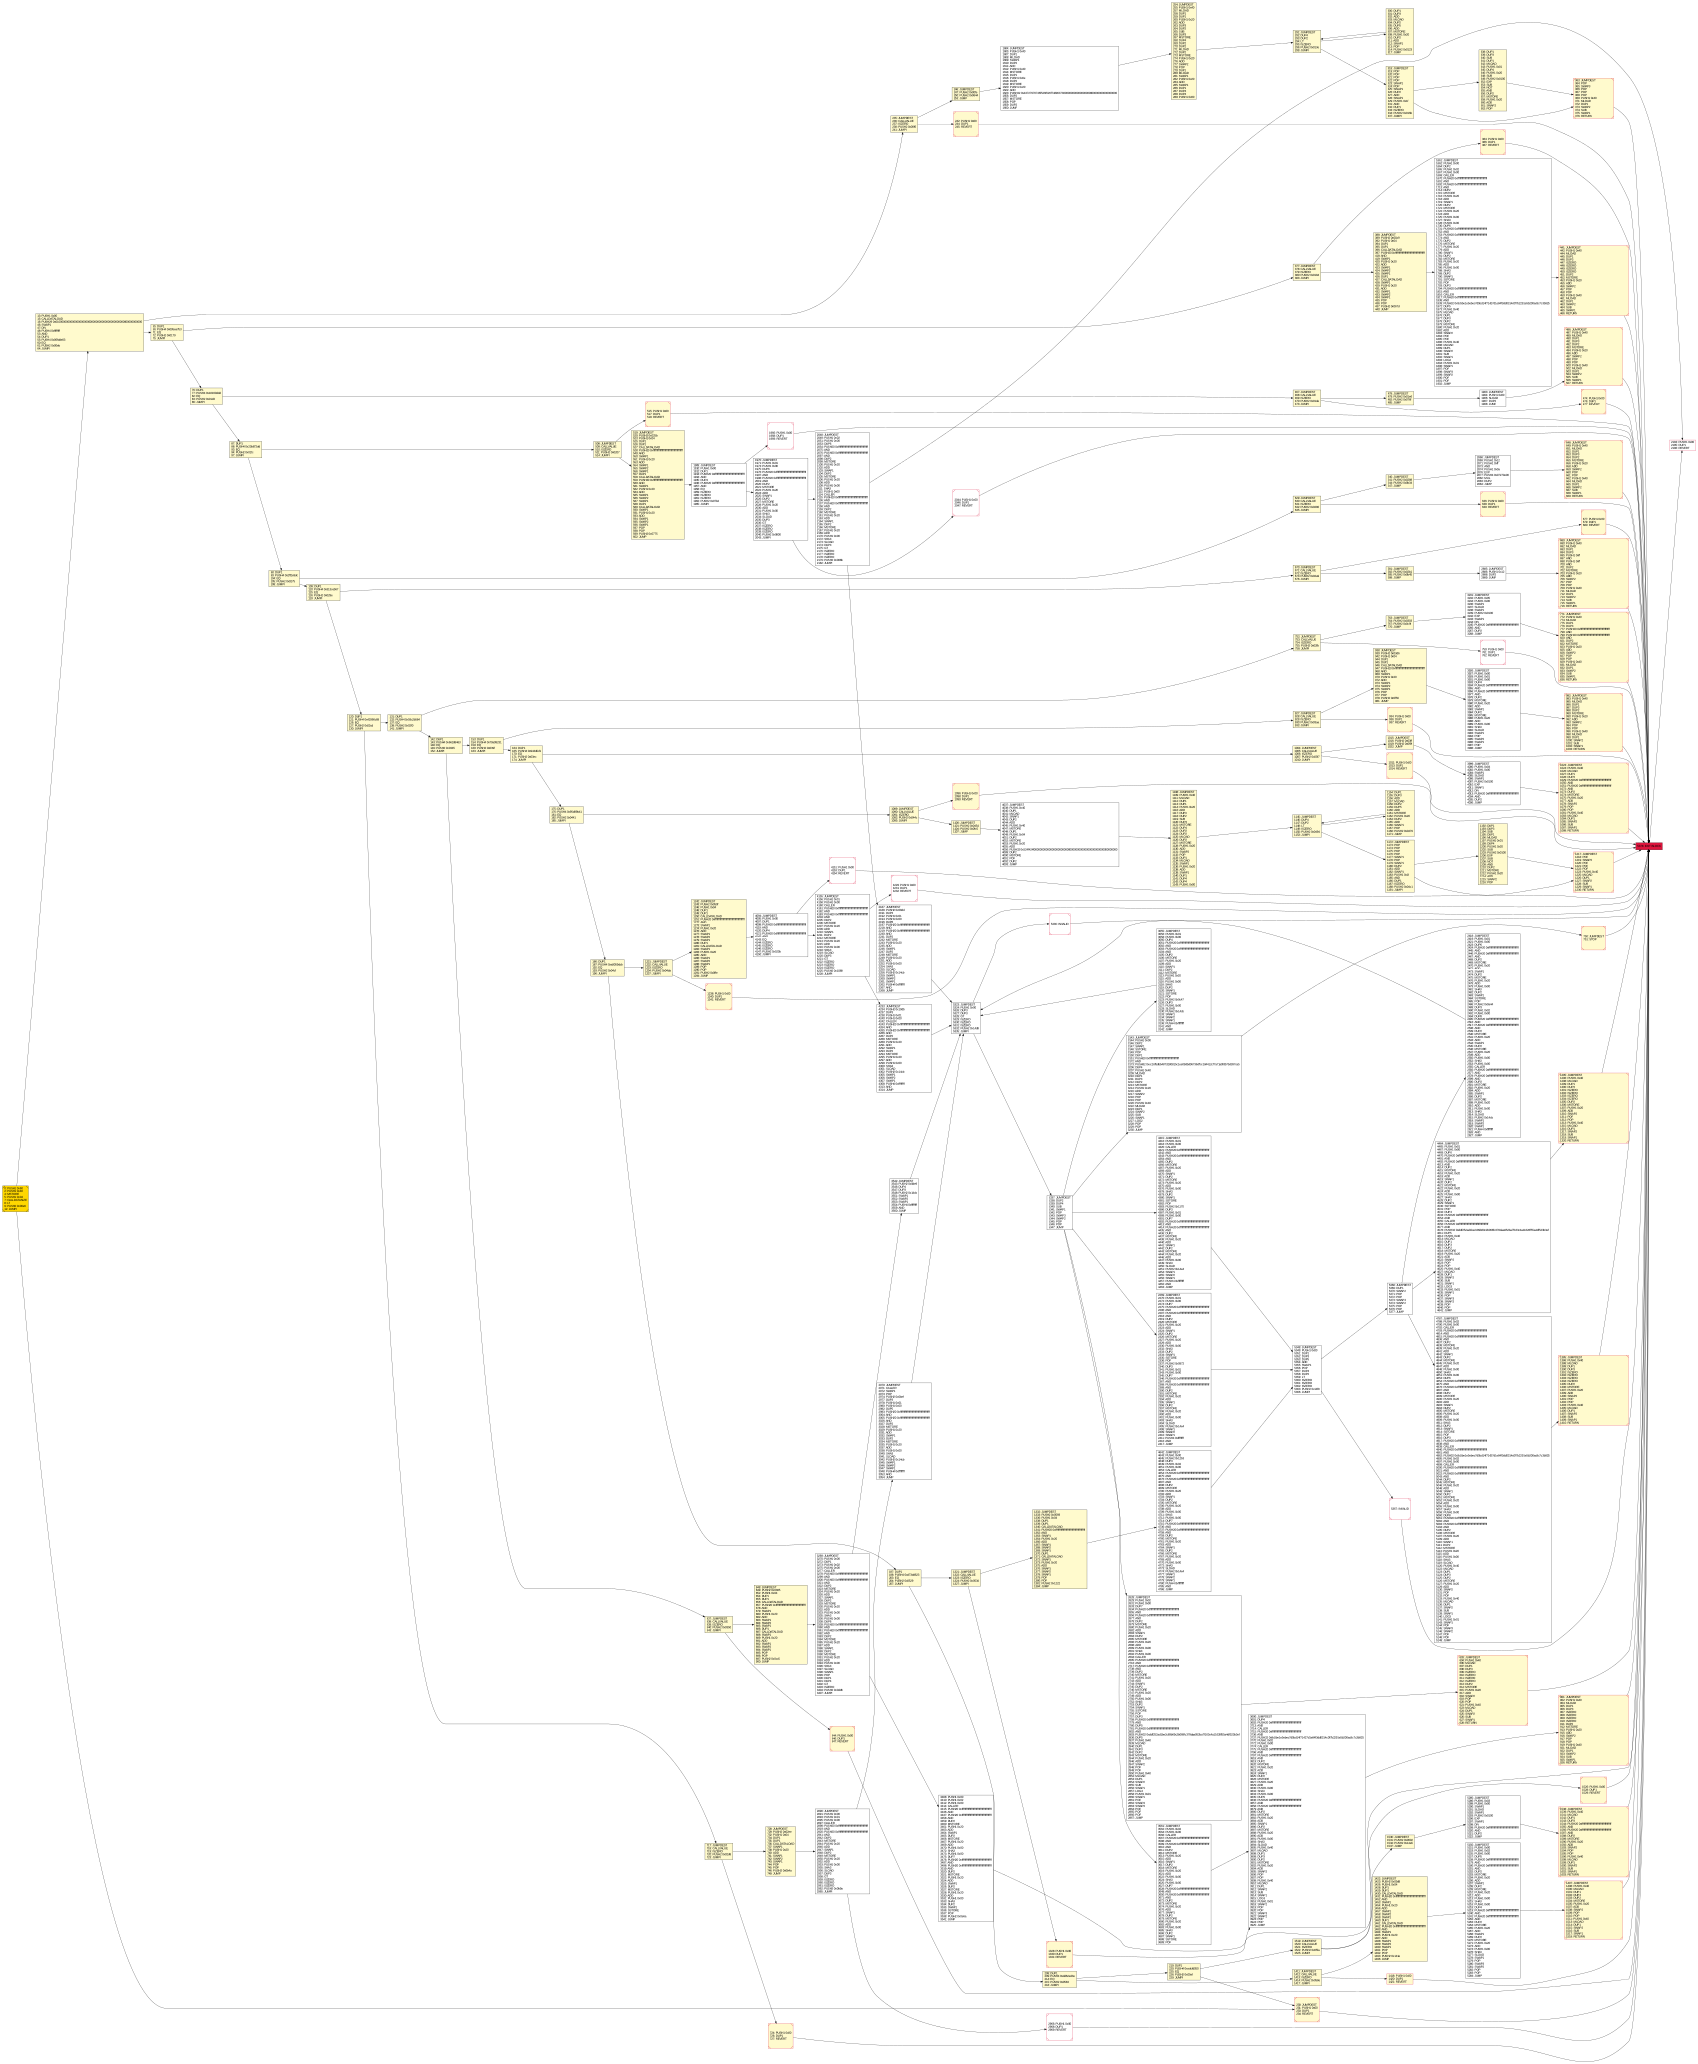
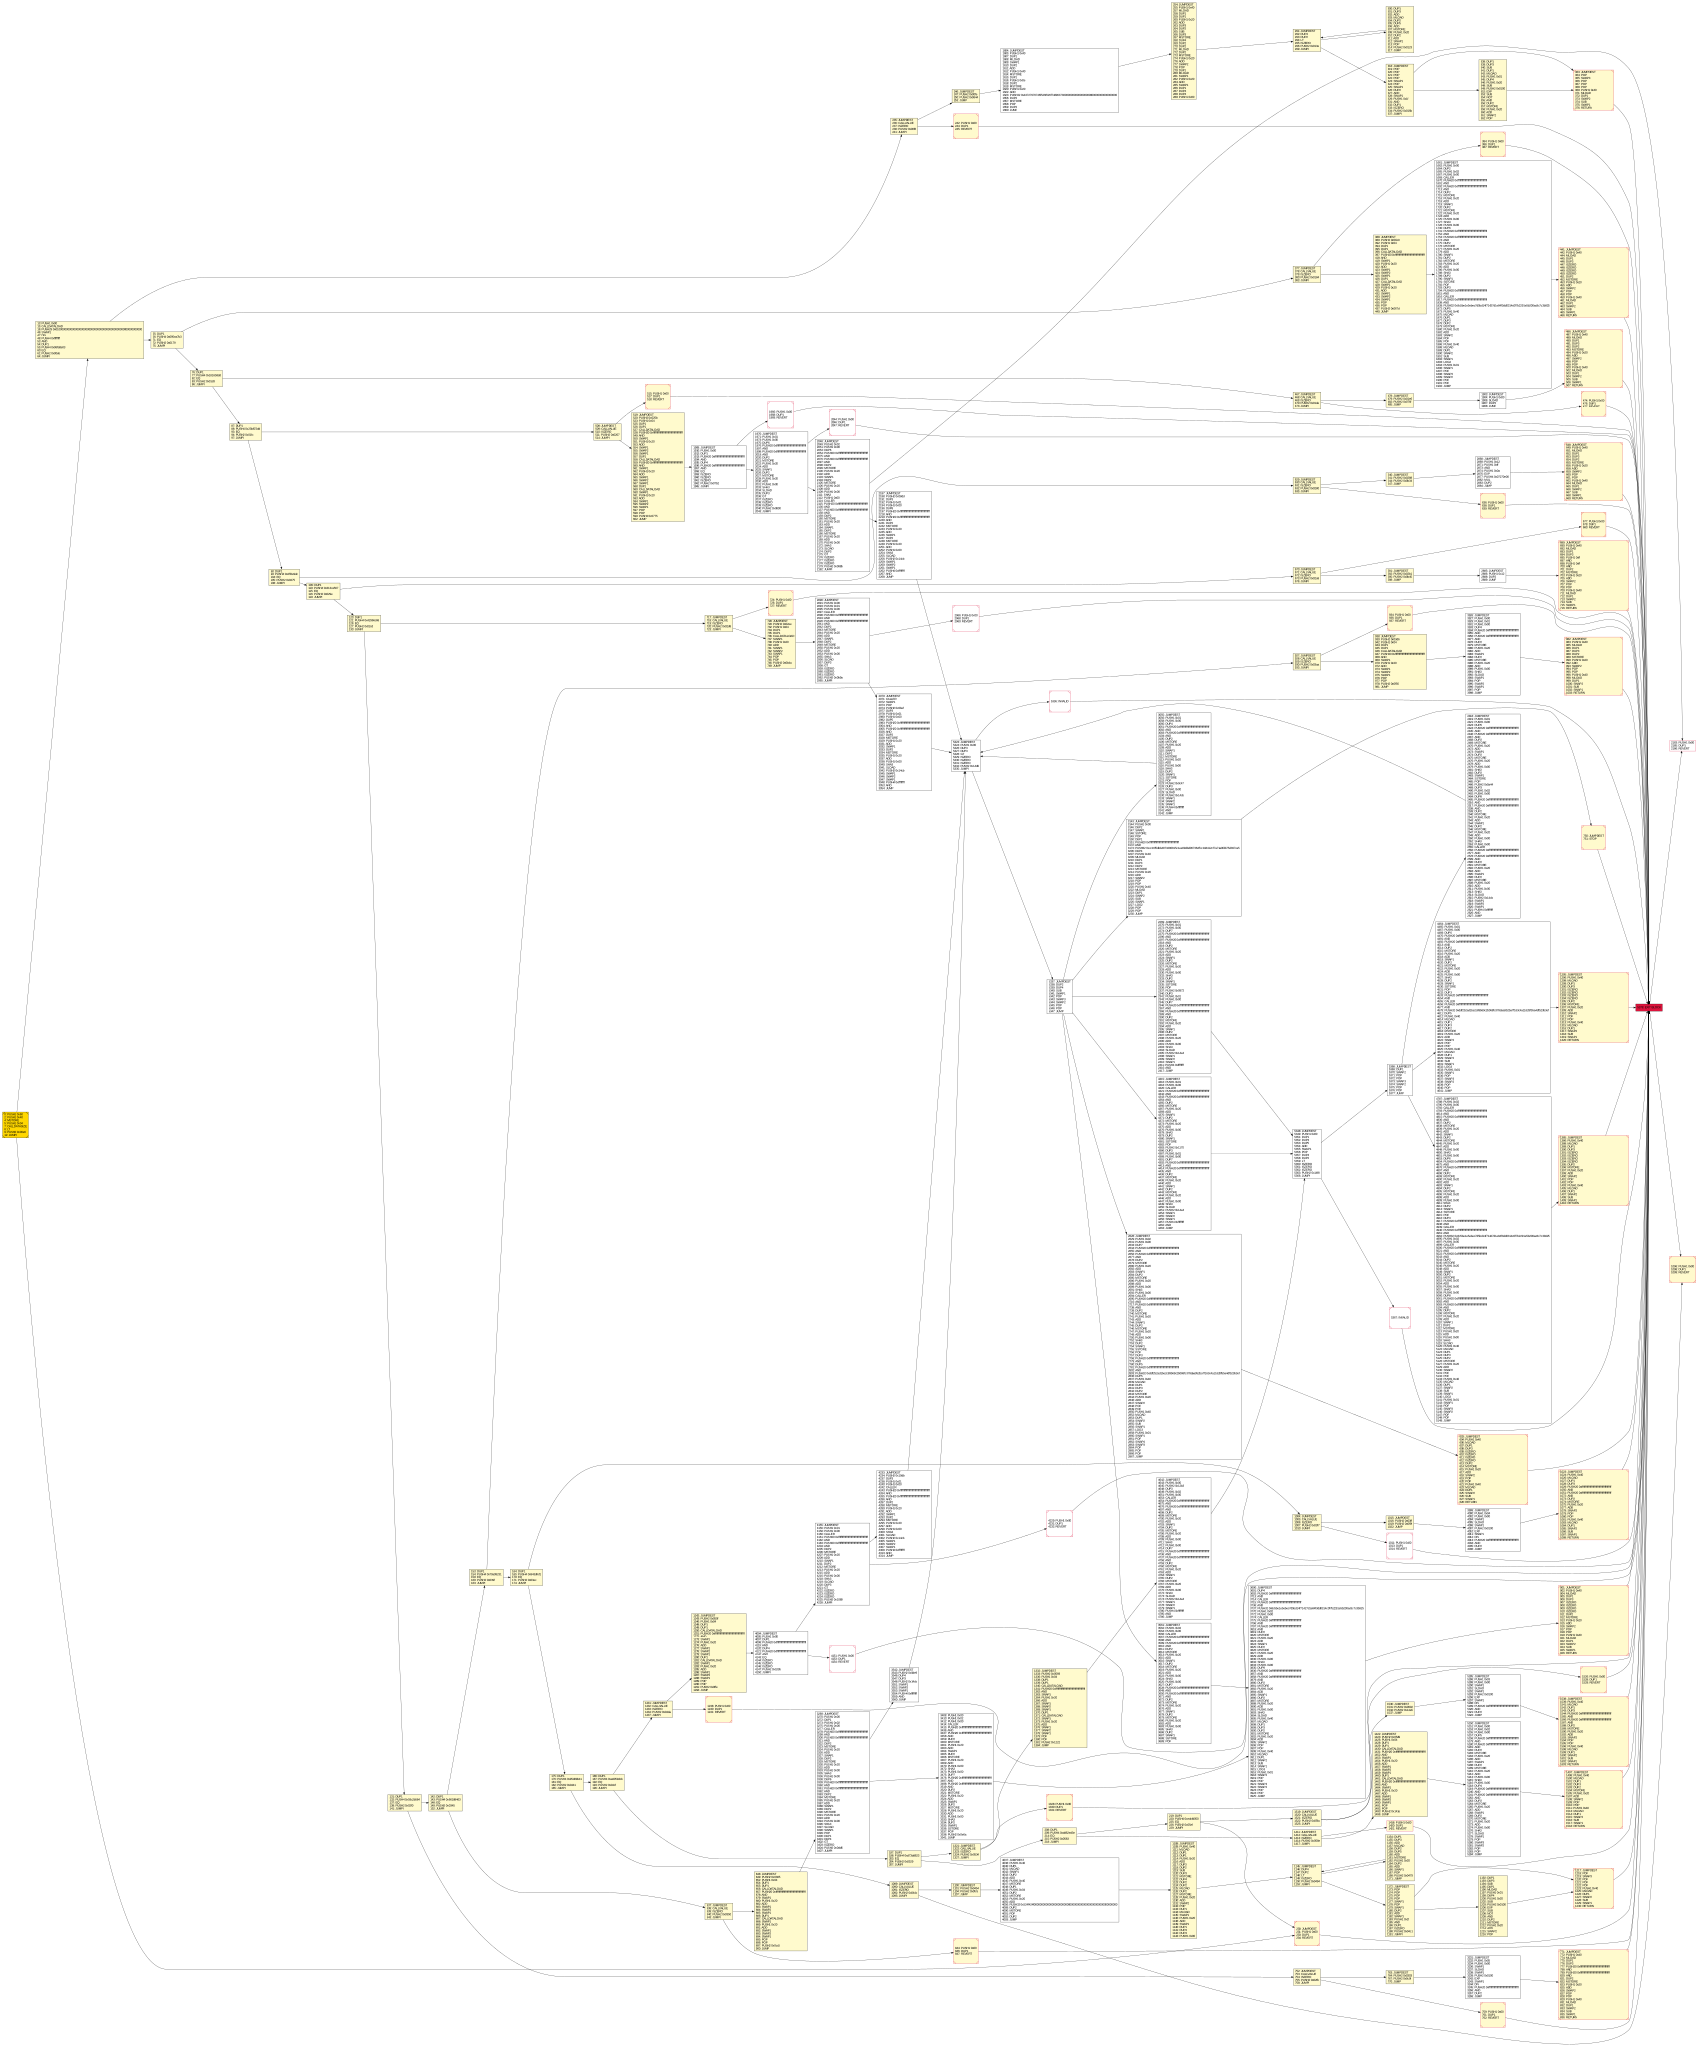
(1493, 652) -> (1493, 2015)
(1400, 766) -> (1400, 1546)
(1327, 784) -> (1665, 1133)
